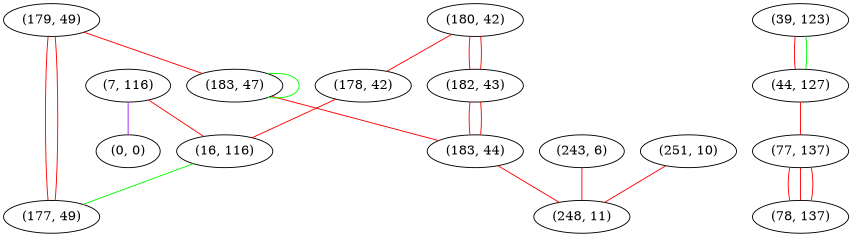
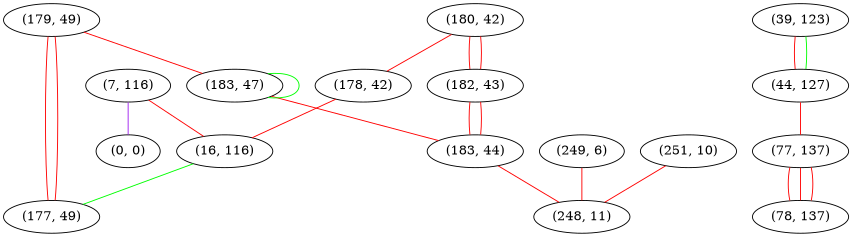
(582, 151) -> (582, 151)
